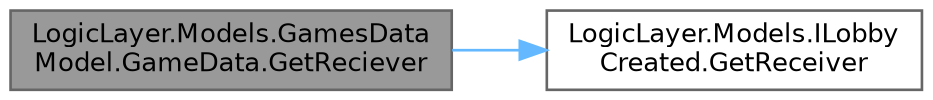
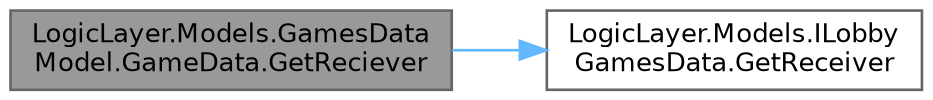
(734, 50) -> (734, 50)
